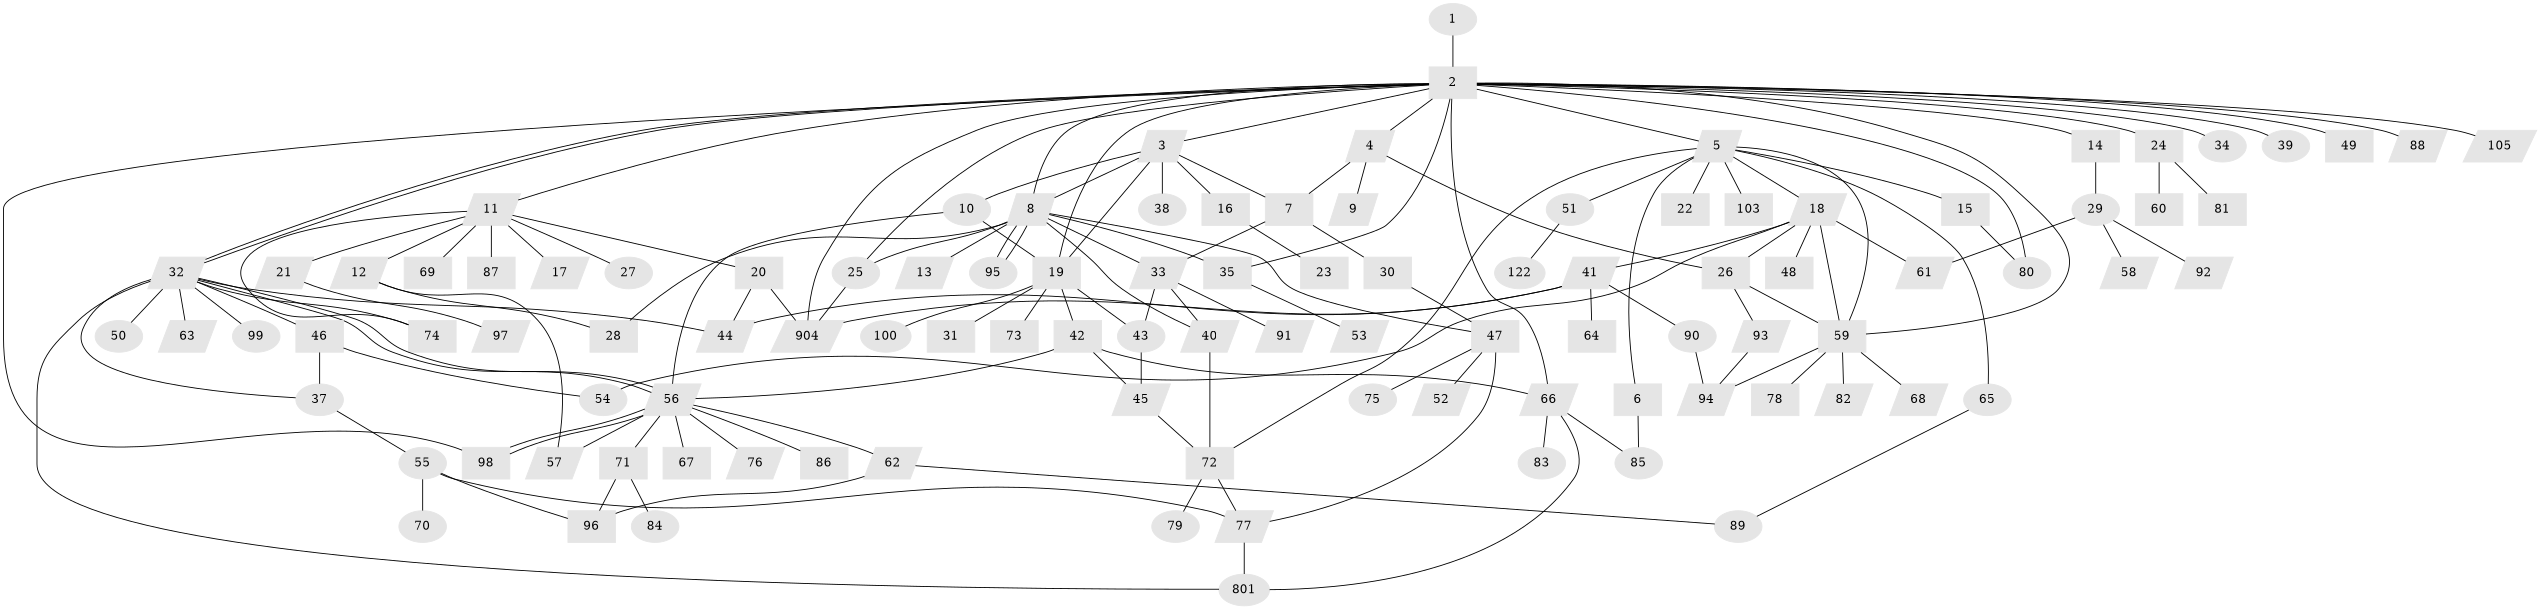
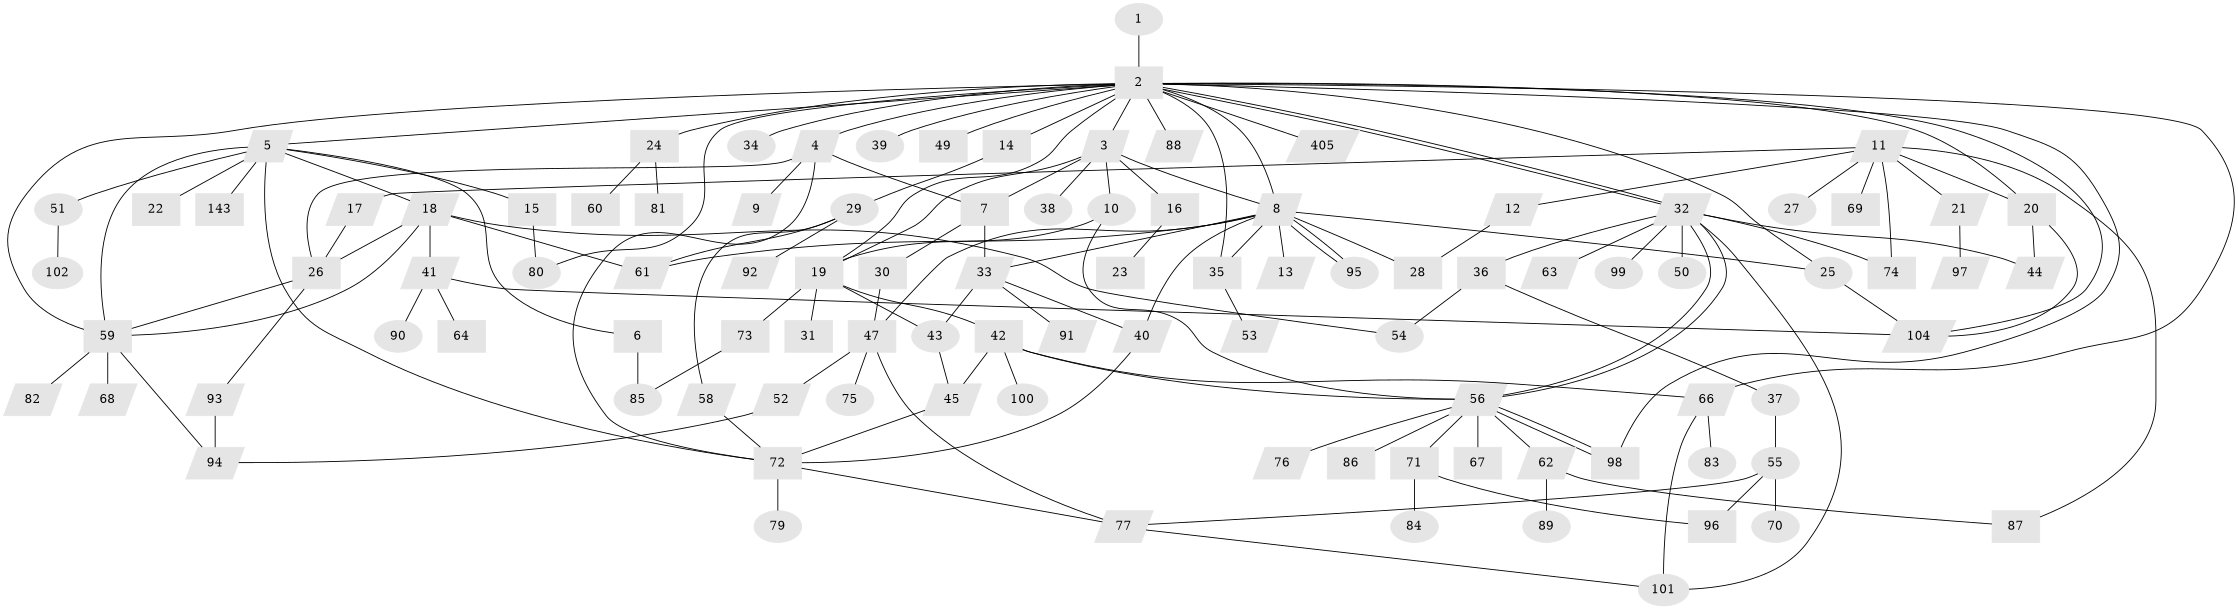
(946, 111) -> (1600, 91)
(2500, 146) -> (1323, 146)
(1749, 210) -> (220, 210)
none -> (1051, 239)
none -> (336, 241)
(1520, 273) -> (58, 273)
(1789, 273) -> none
none -> (588, 284)
(975, 295) -> none
(940, 314) -> (1011, 368)
(320, 336) -> (1481, 273)
(807, 336) -> (1919, 336)
(1699, 368) -> (497, 452)
(133, 375) -> none
(1775, 400) -> none
(1987, 400) -> none
none -> (742, 432)
(1595, 432) -> (688, 370)
(555, 463) -> none
(740, 494) -> (1767, 505)
(1244, 590) -> (1664, 590)
